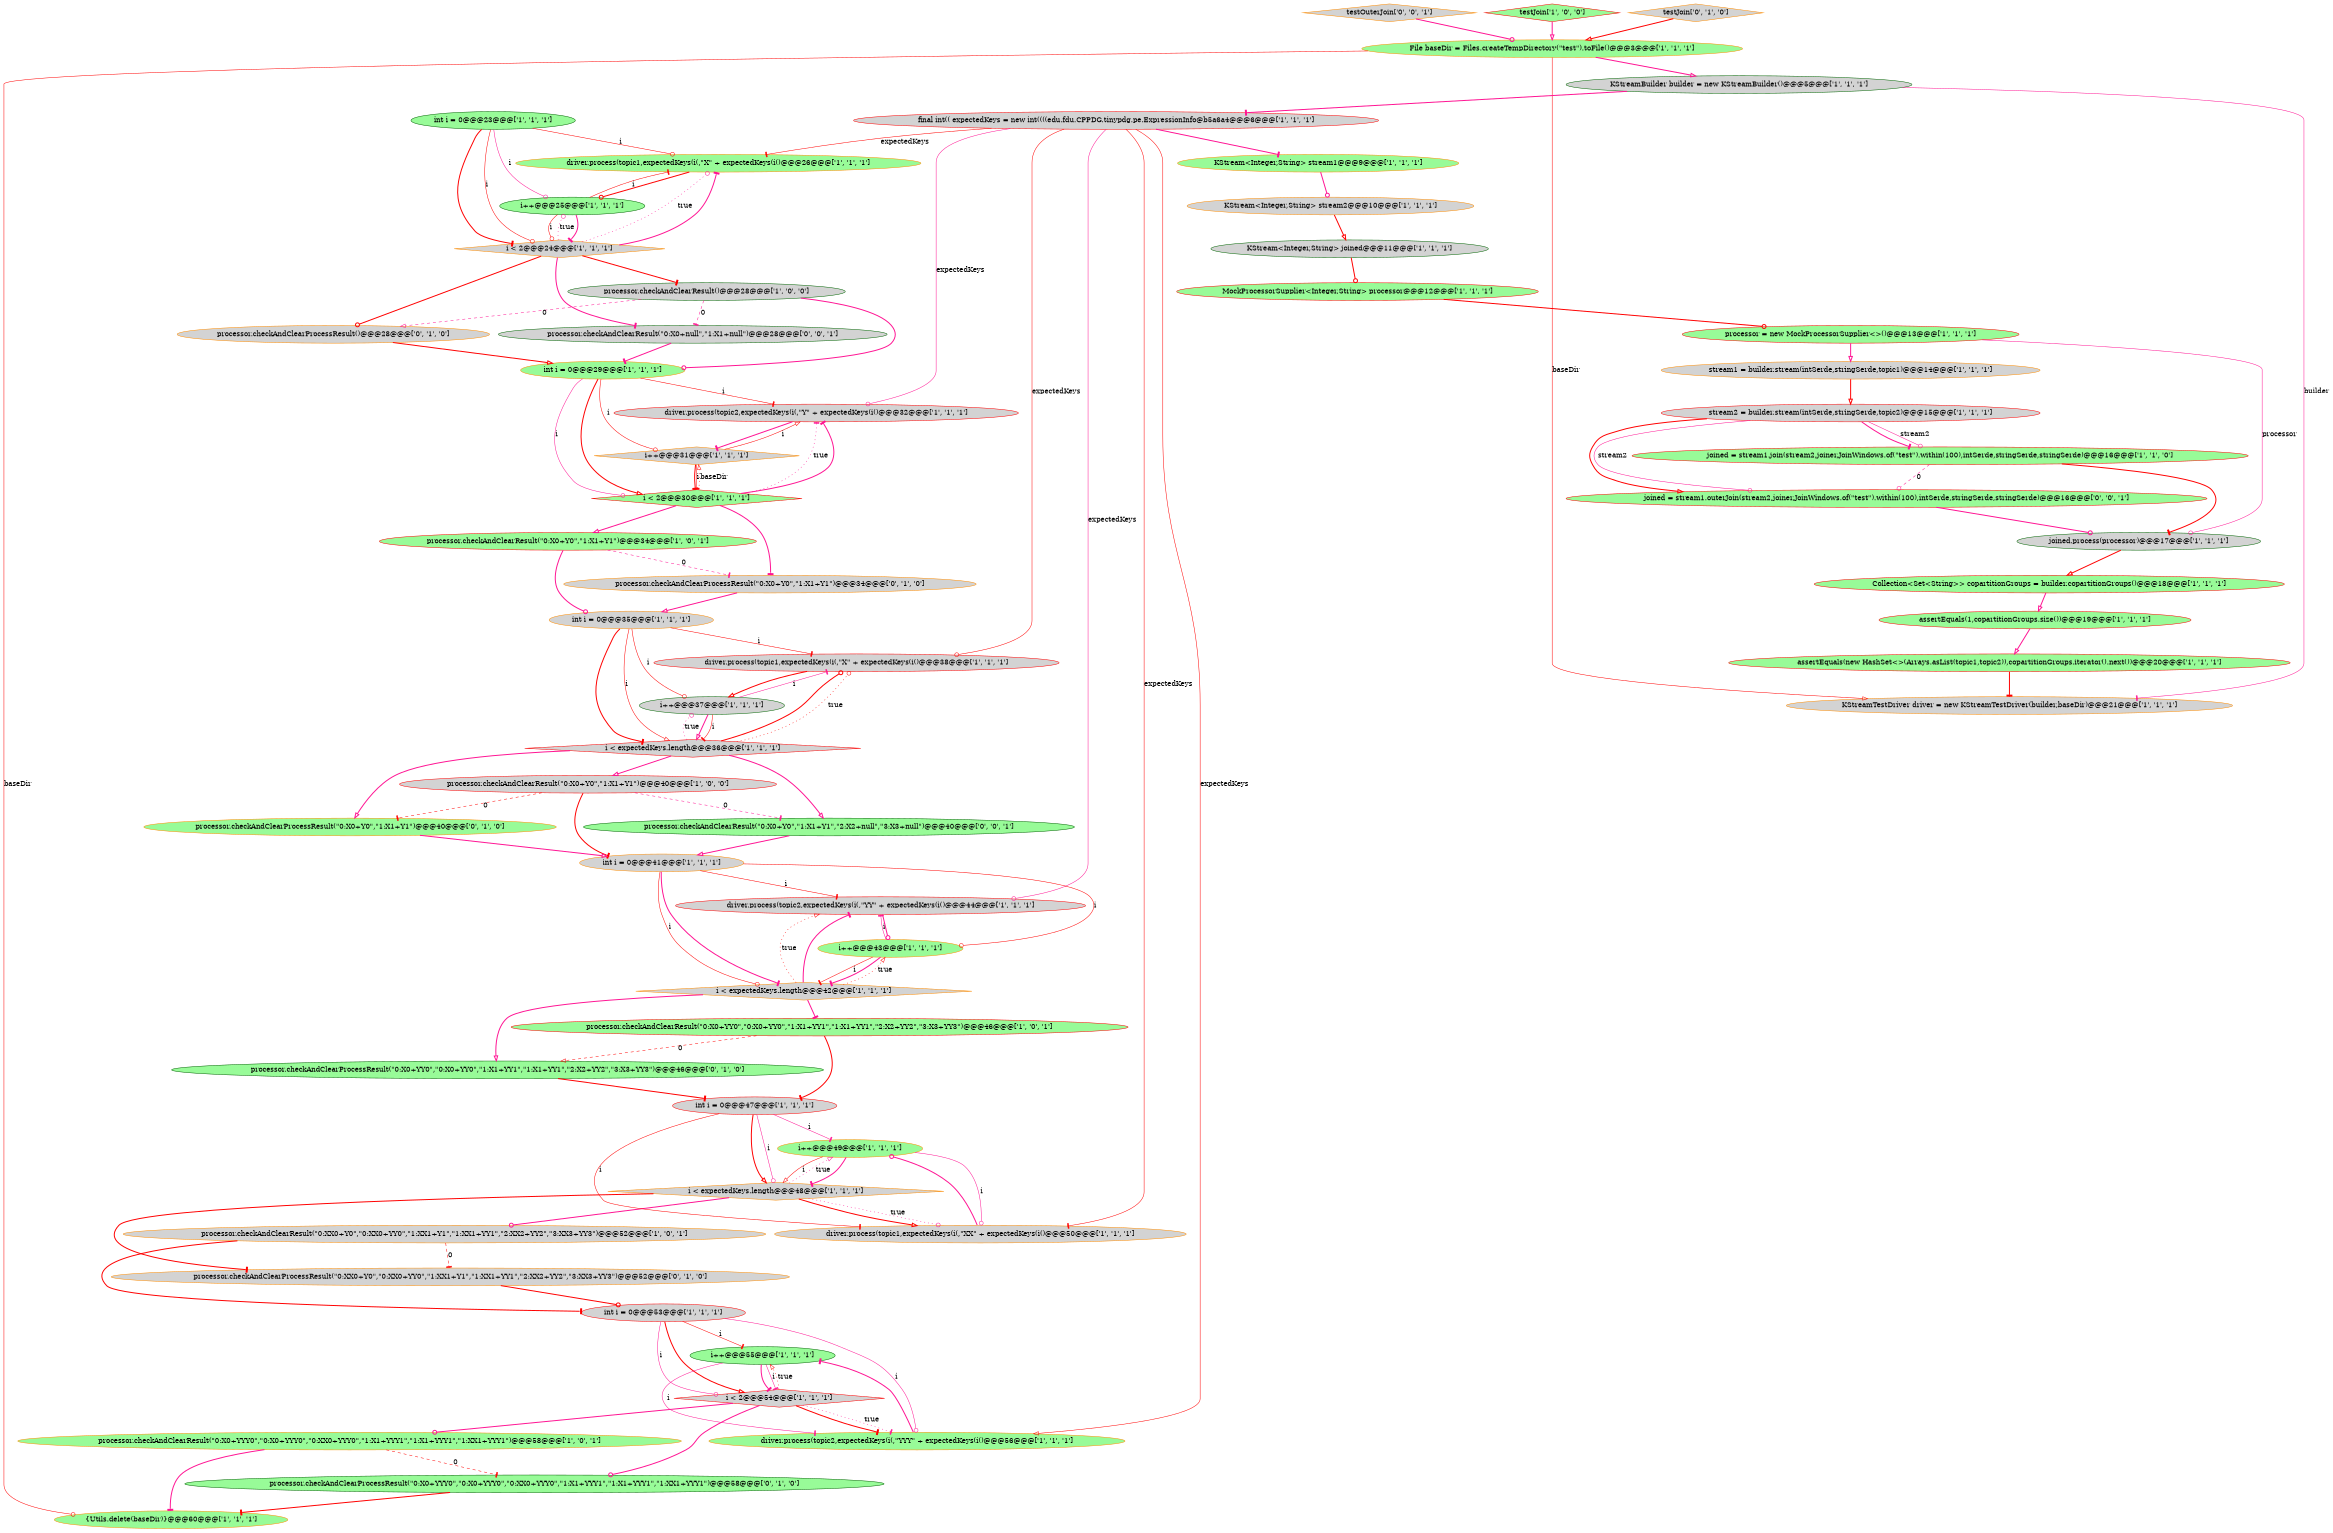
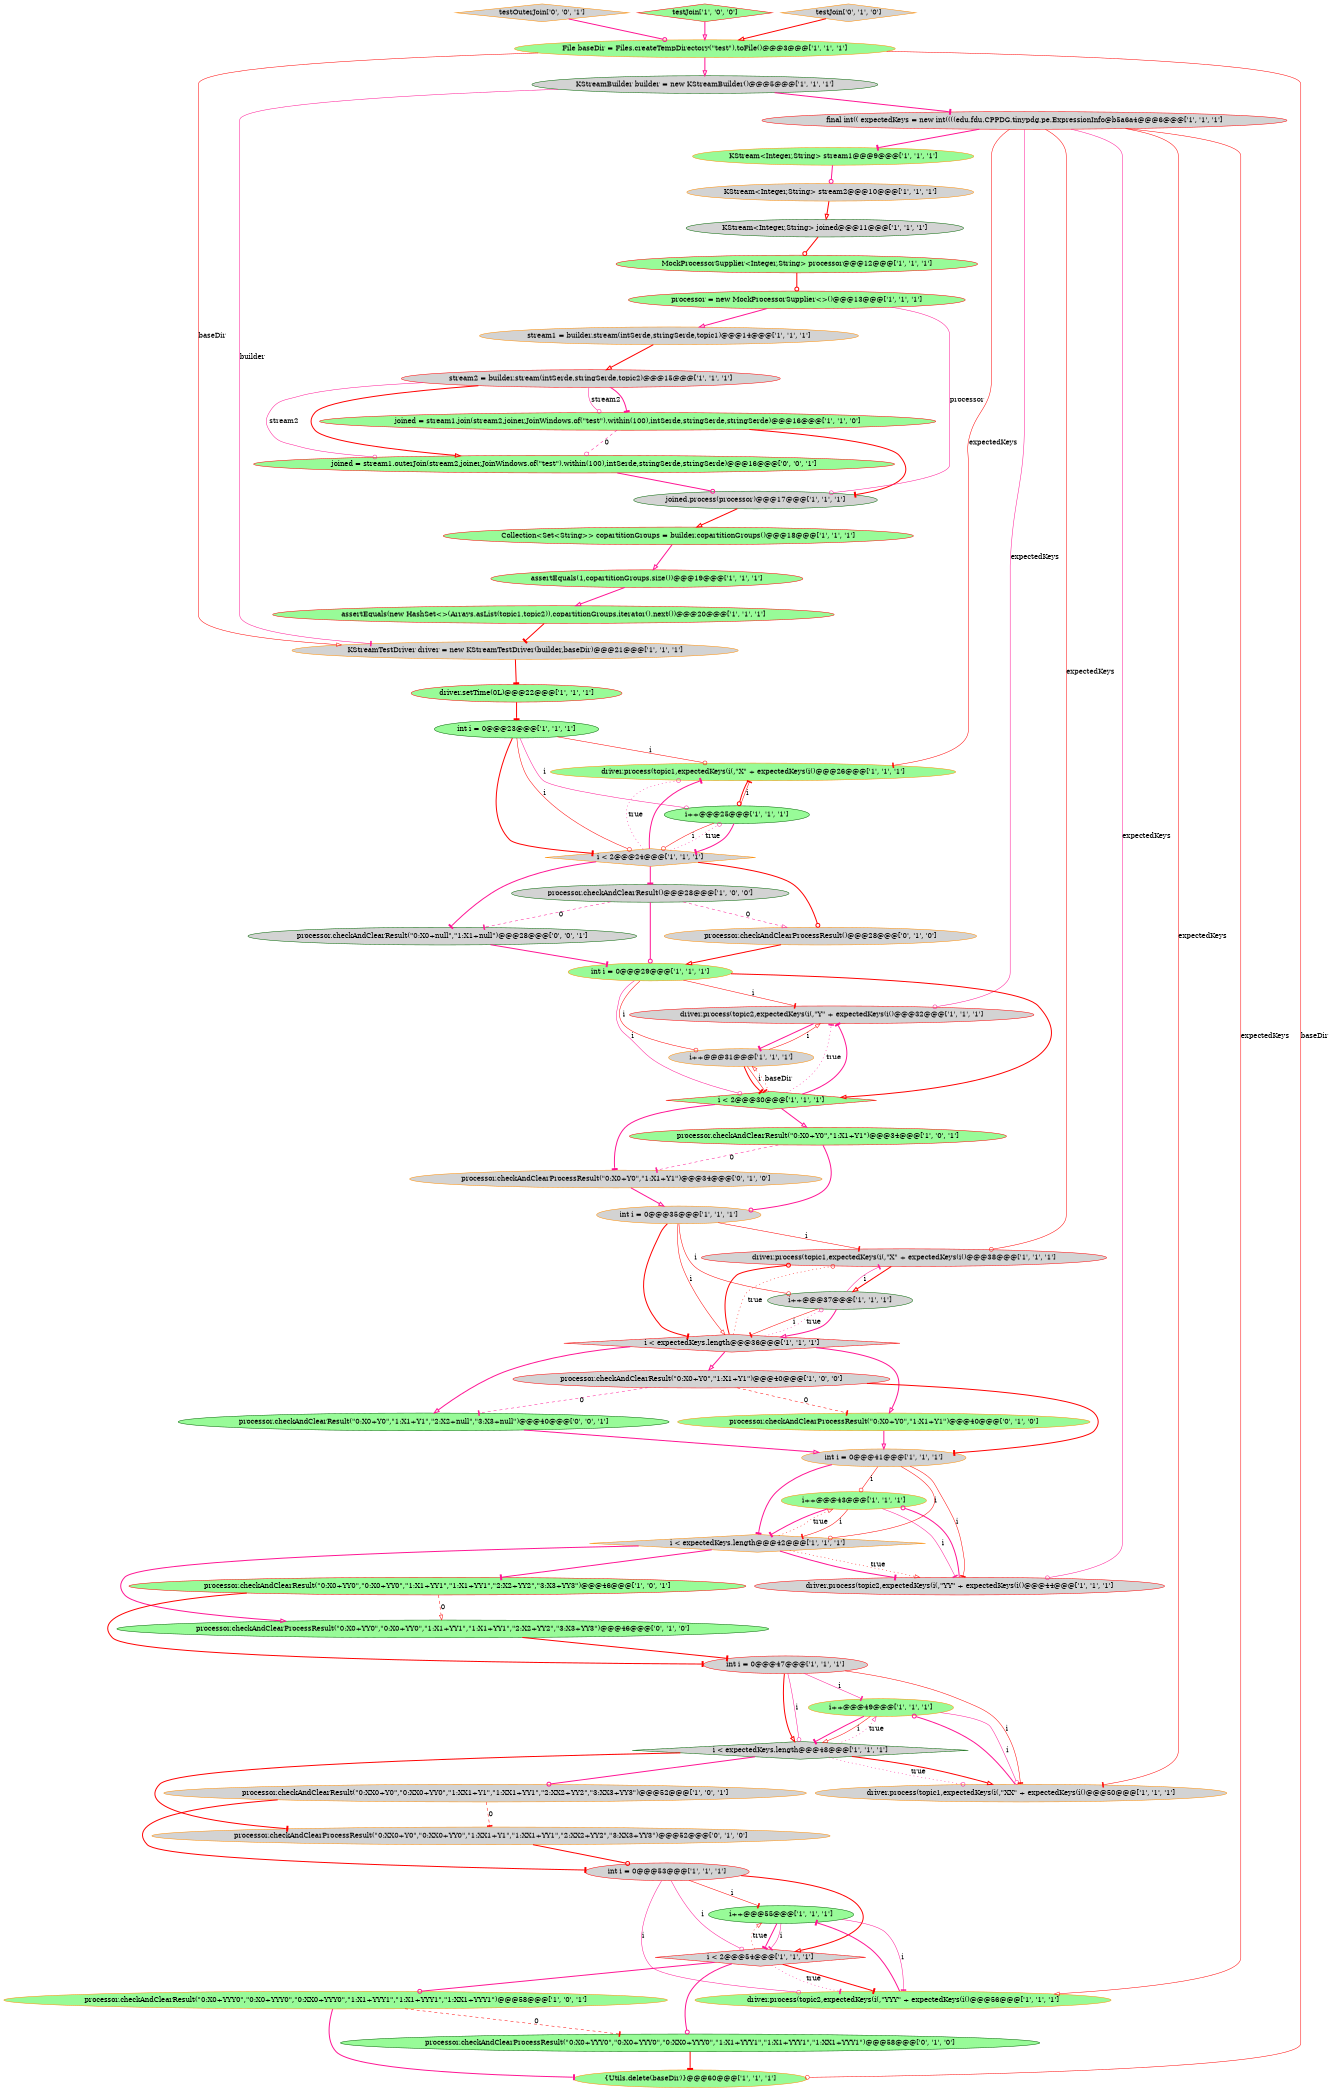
(629, 269) -> (650, 874)
(697, 456) -> (741, 1058)
none -> (517, 693)
(776, 1191) -> (800, 1750)
